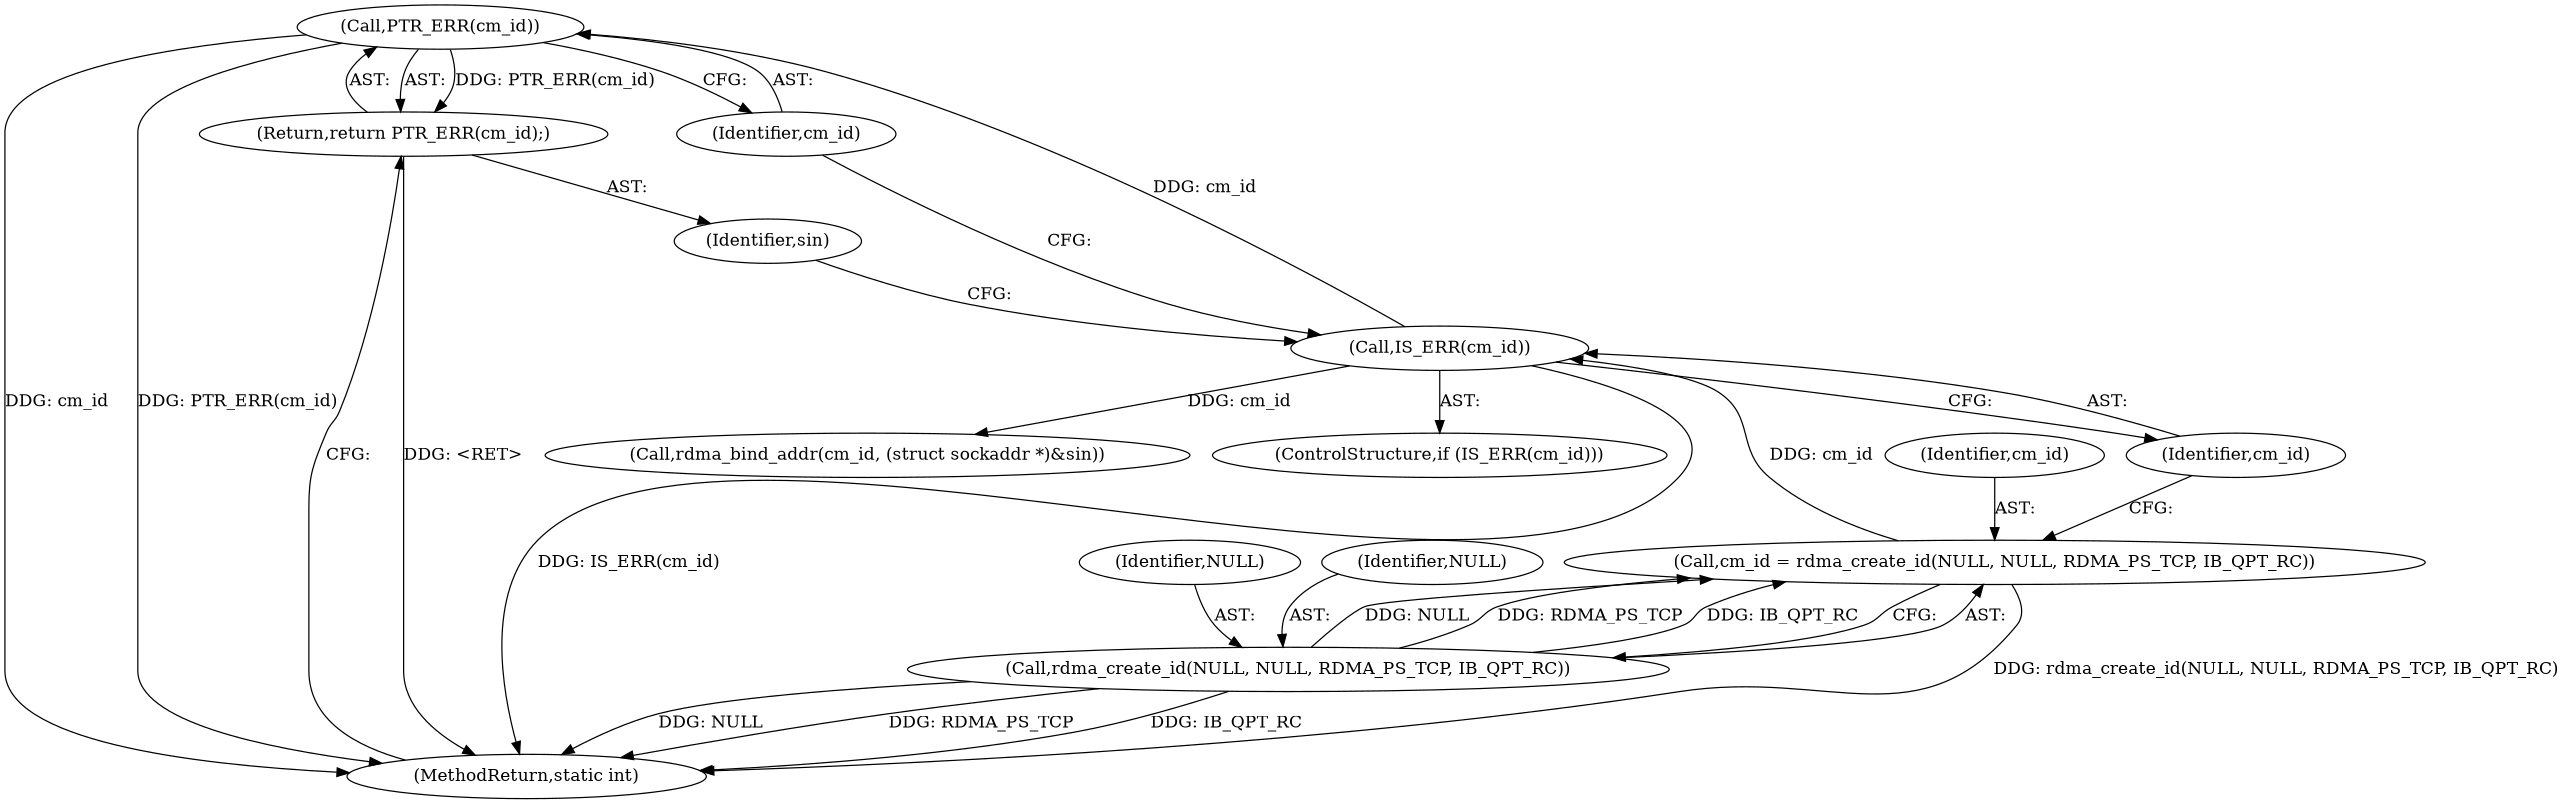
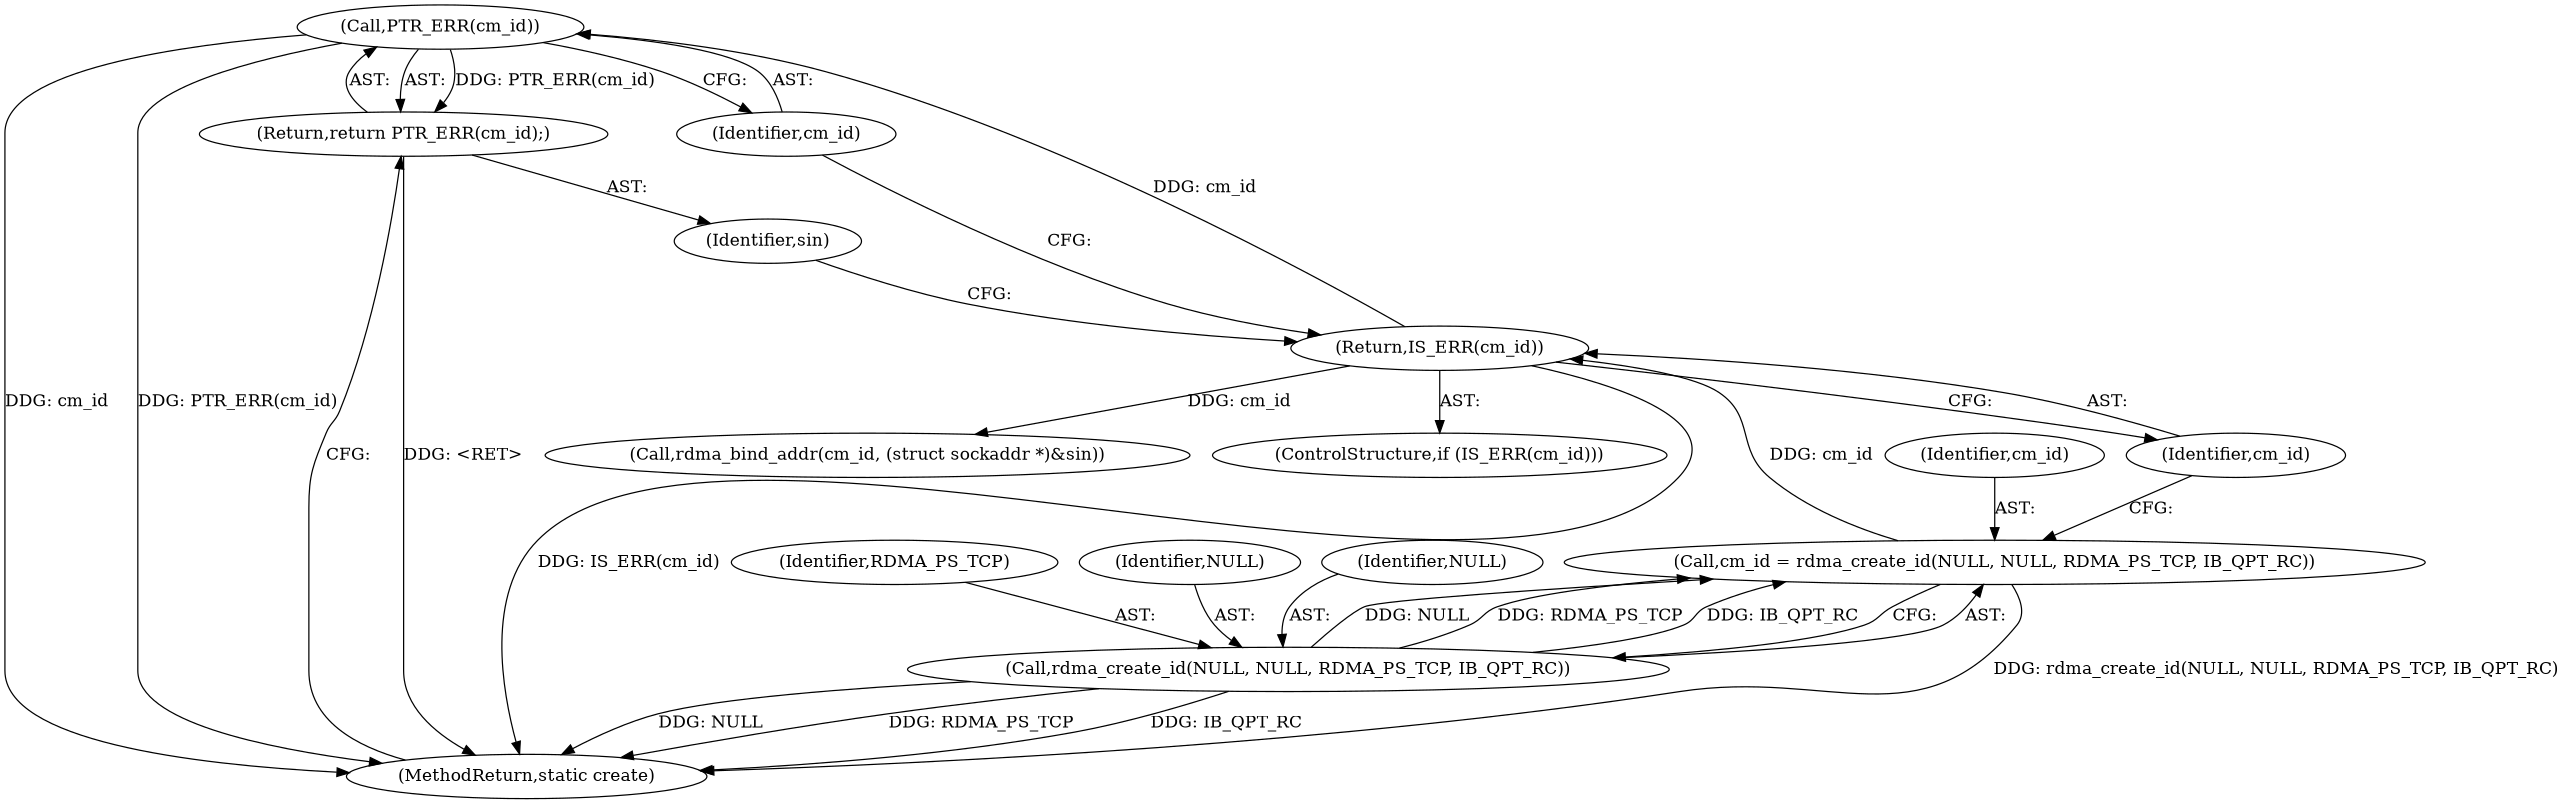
(1440, 348) -> (1440, 348)
none -> (895, 562)
(527, 776) -> (527, 776)
